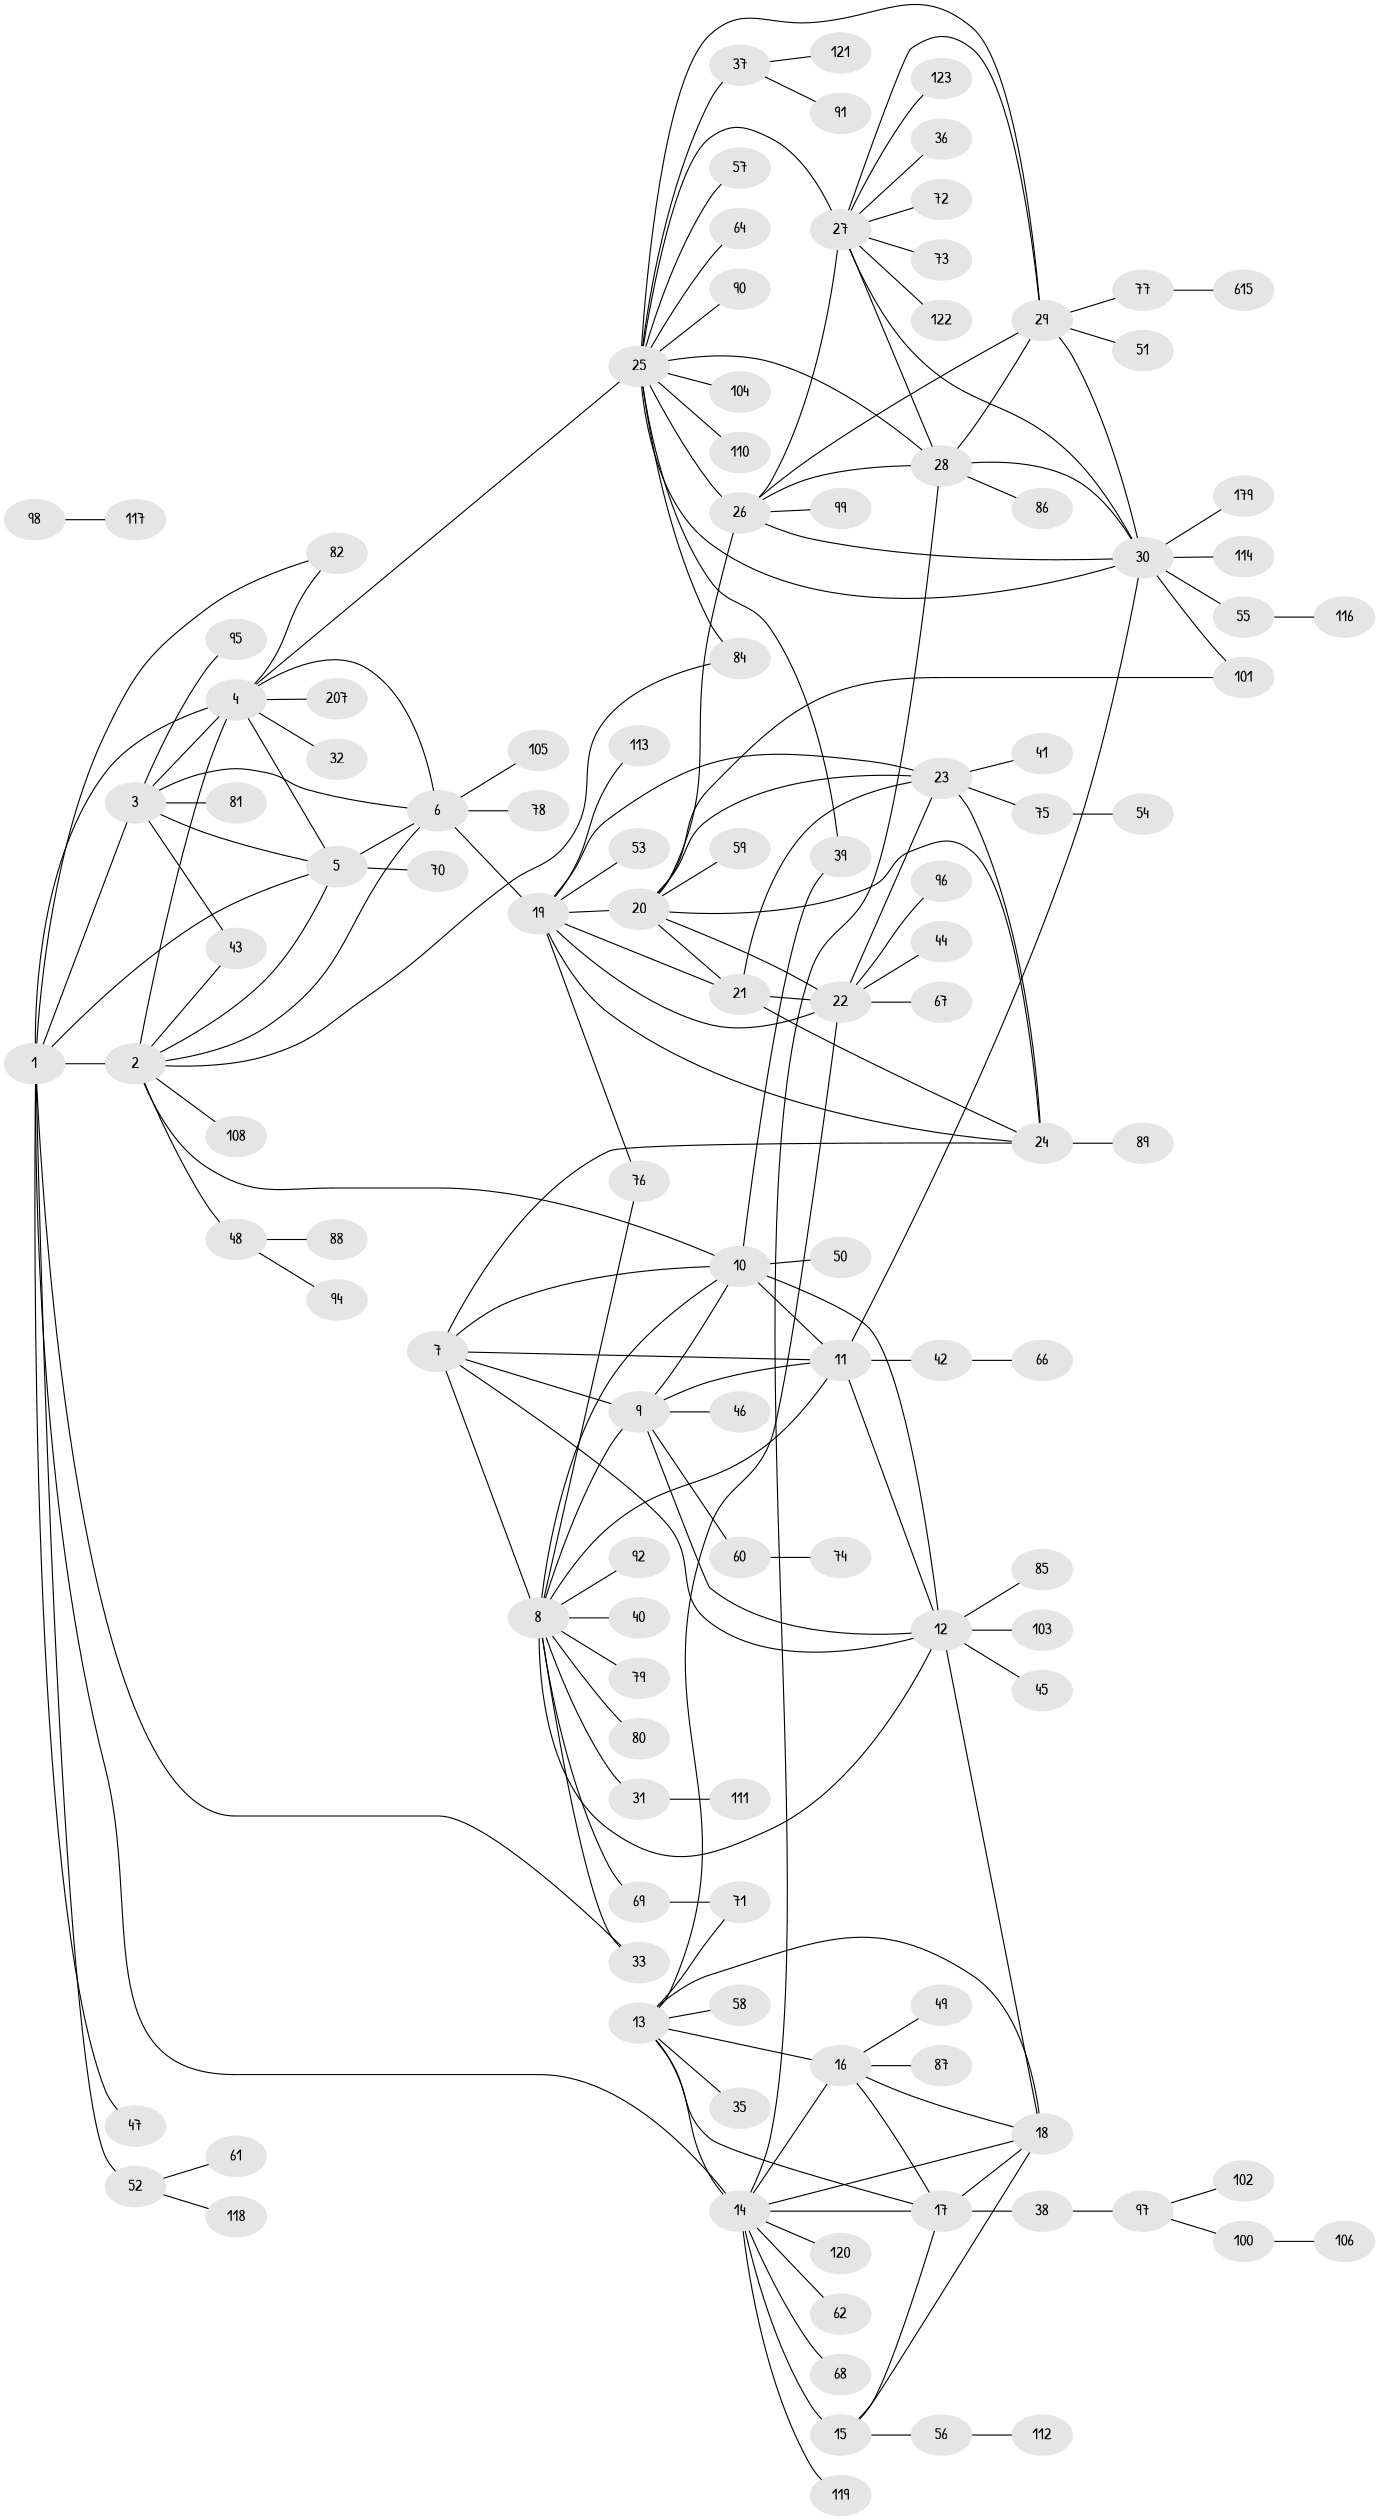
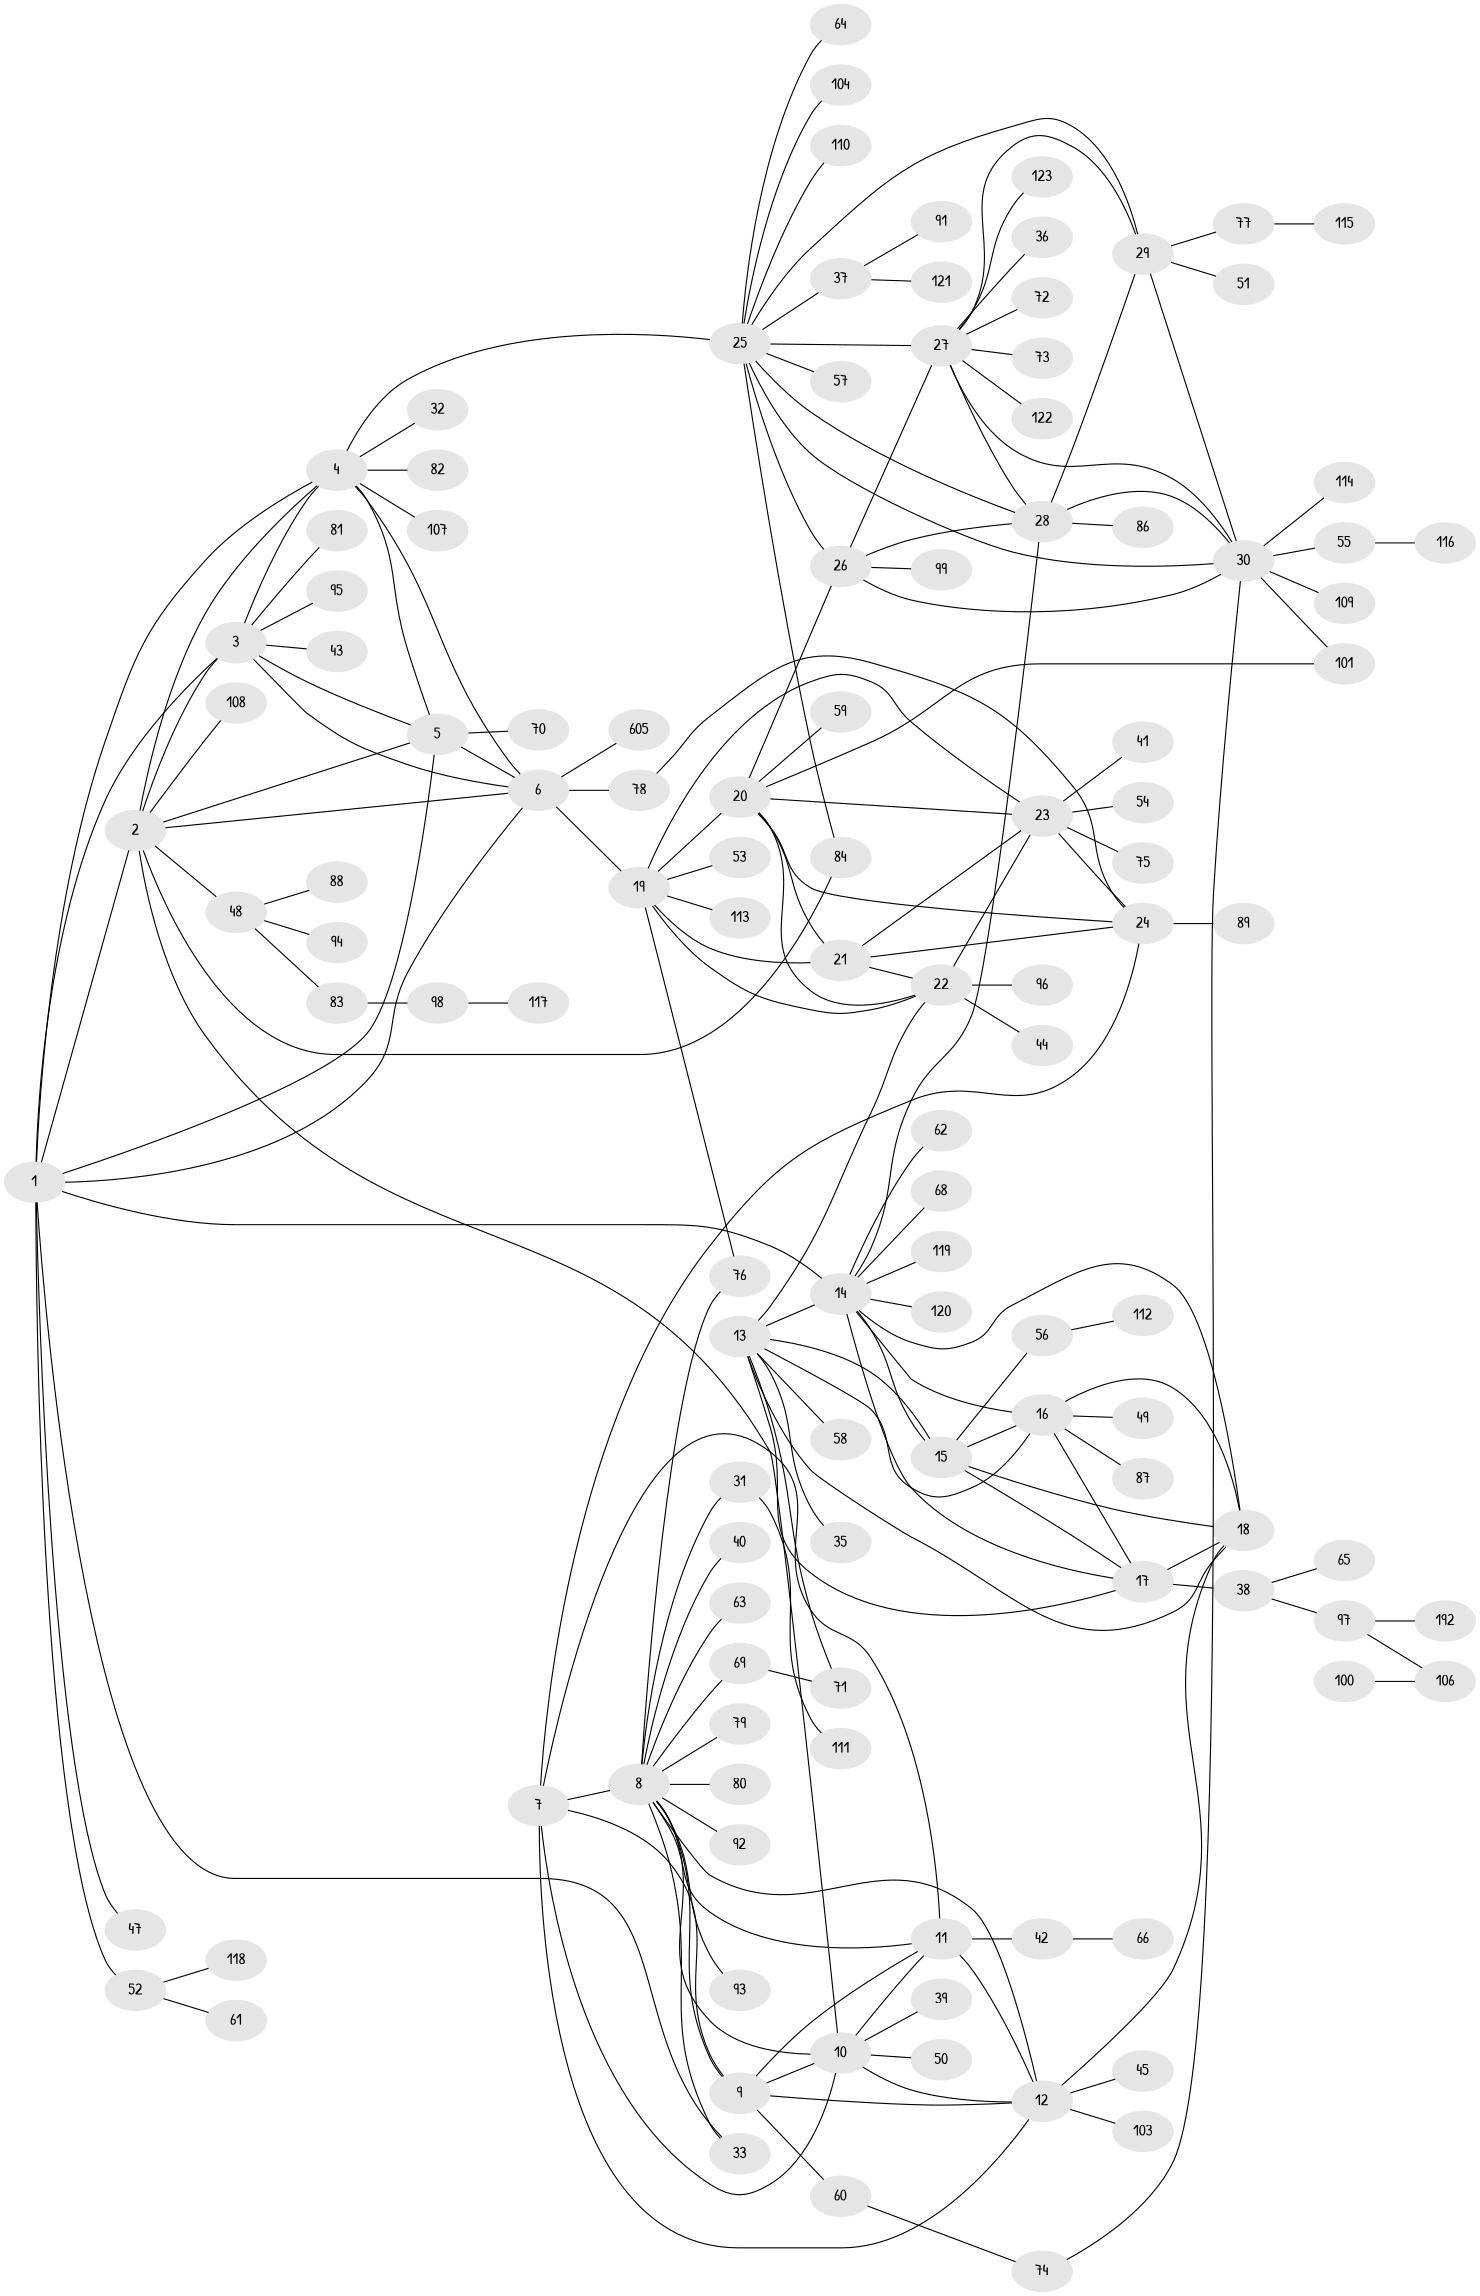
(740, 289) -> none
(1244, 290) -> (1344, 224)
(885, 410) -> none
(1244, 496) -> (1344, 603)
(746, 607) -> none
(337, 699) -> (438, 531)
(538, 750) -> (639, 730)
(97, 753) -> (364, 1083)
(1093, 814) -> (1095, 809)
(1032, 951) -> (1213, 1489)
(941, 1002) -> none
none -> (337, 1003)
(186, 1006) -> (174, 732)
(754, 1087) -> (928, 680)
none -> (872, 1373)
(740, 1412) -> none
none -> (992, 1436)
none -> (1344, 1561)
(1042, 1570) -> none
none -> (740, 1603)
none -> (740, 1990)
(1244, 2181) -> (1445, 1621)
(1193, 2226) -> (1395, 1651)
